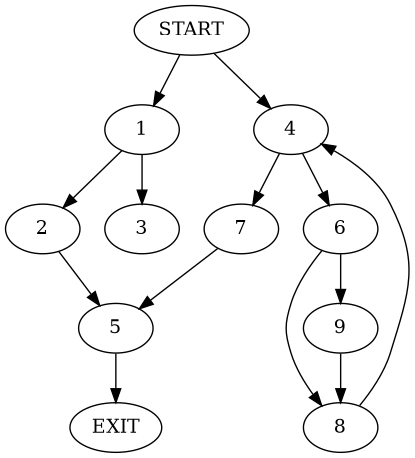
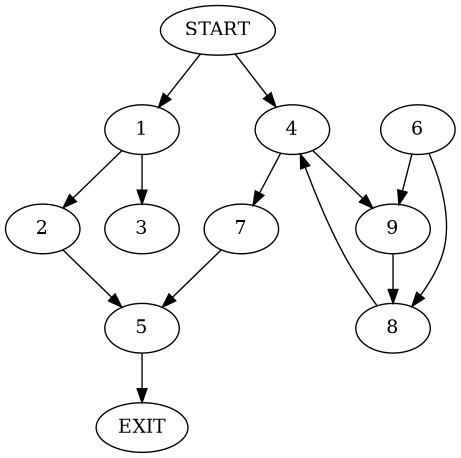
(313, 173) -> (338, 174)
